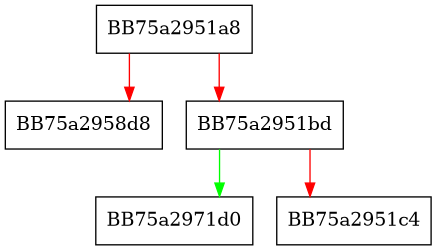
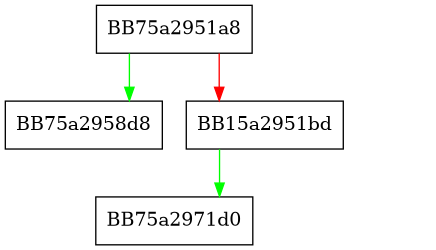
(129, 70) -> (129, 70)
(265, 125) -> (265, 125)
(354, 221) -> none
